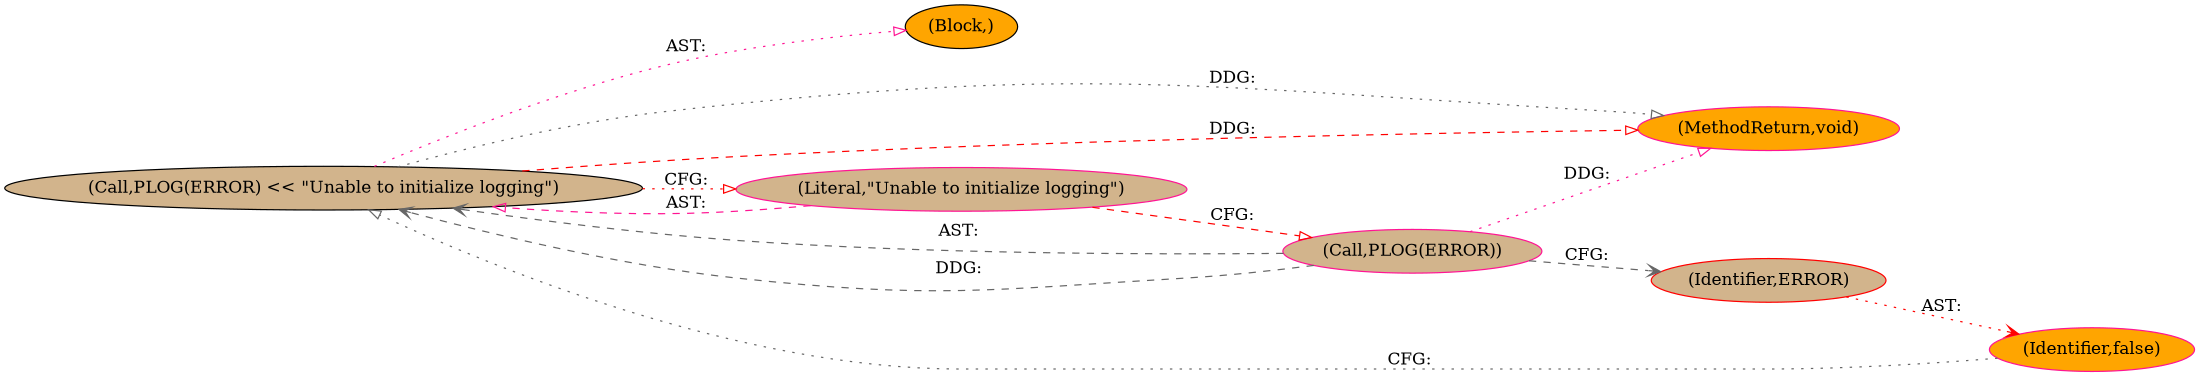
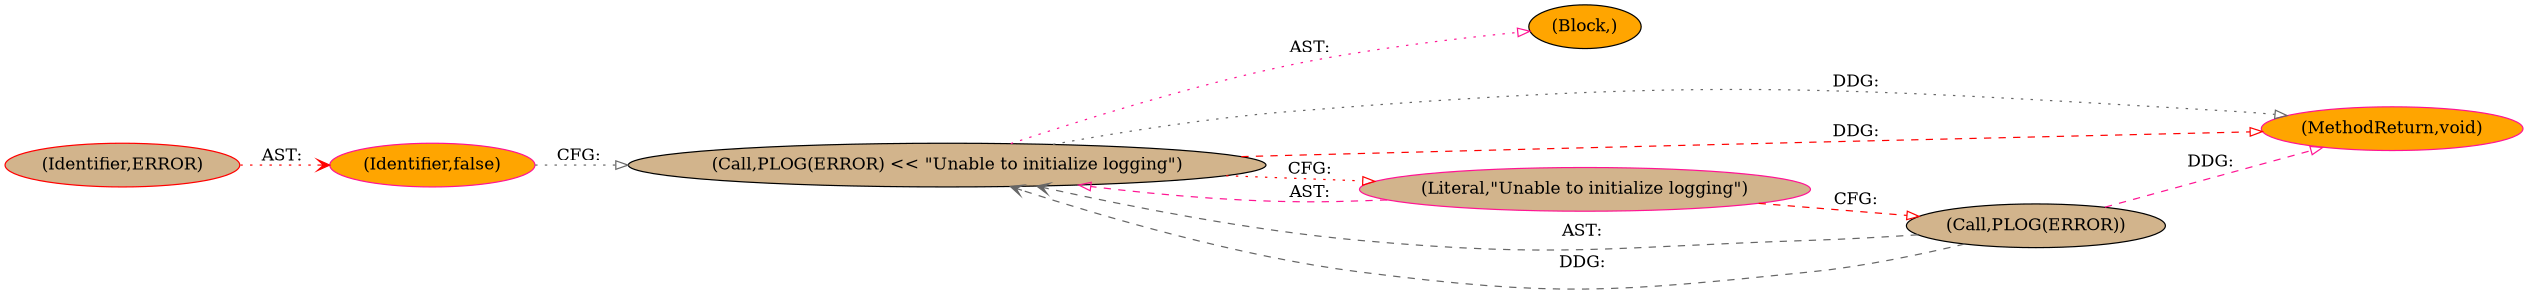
(1584, 192) -> (2208, 179)
(1412, 251) -> (2036, 226)
(1589, 266) -> none
